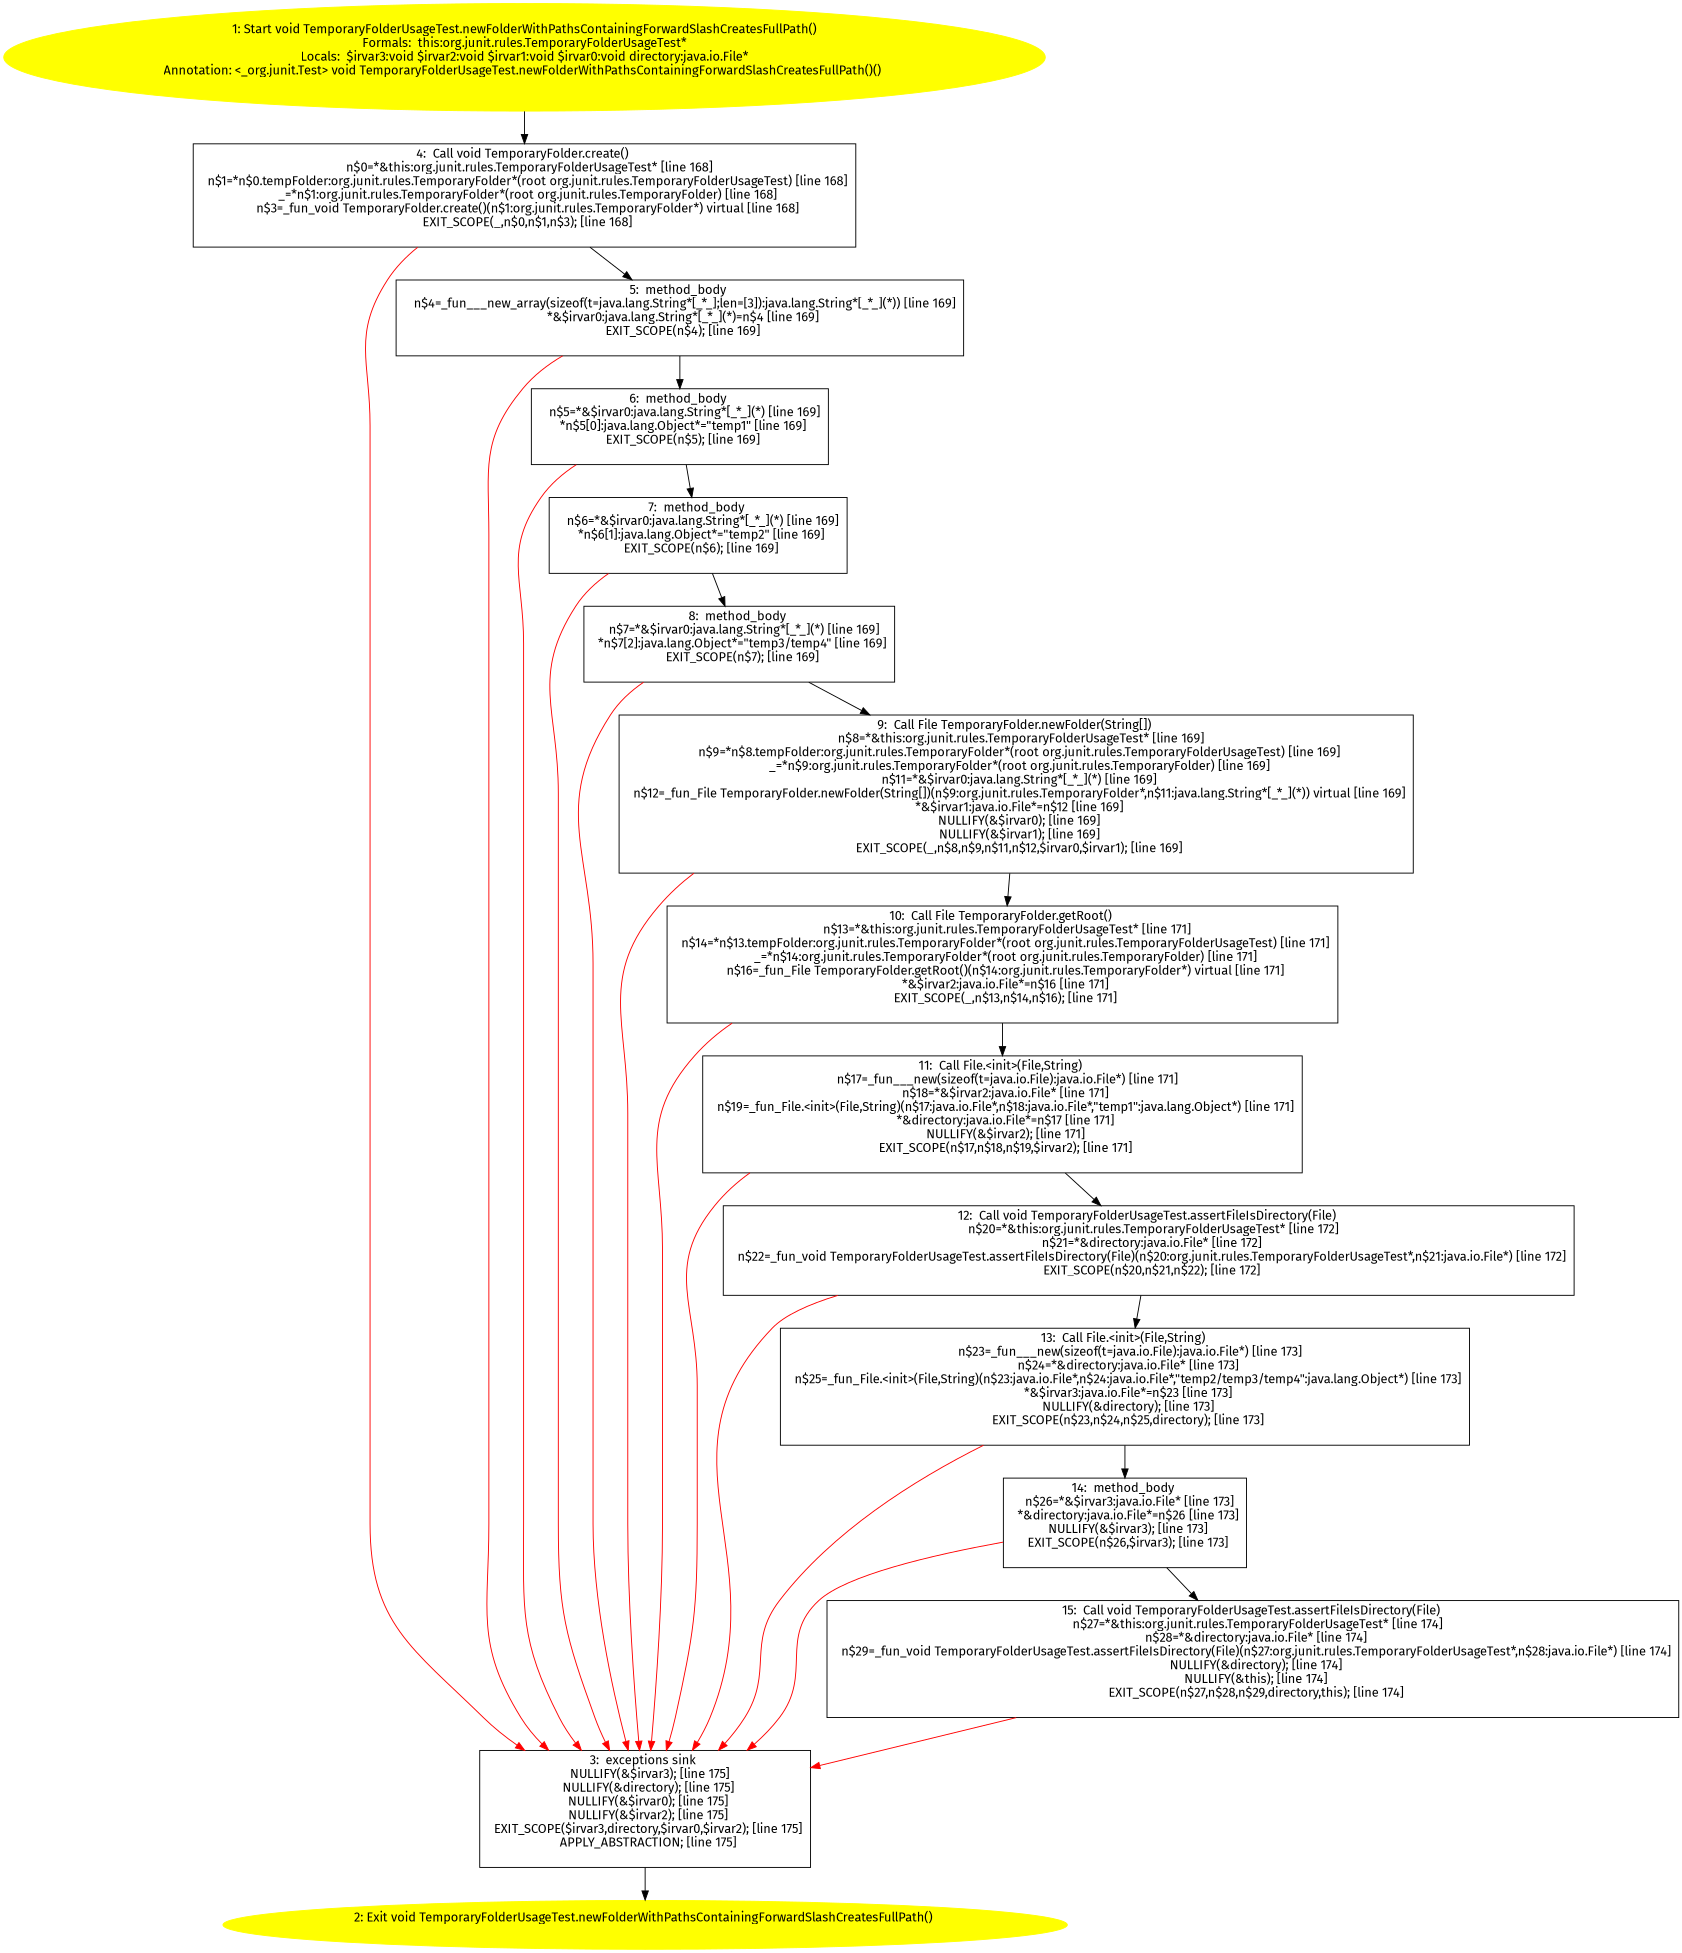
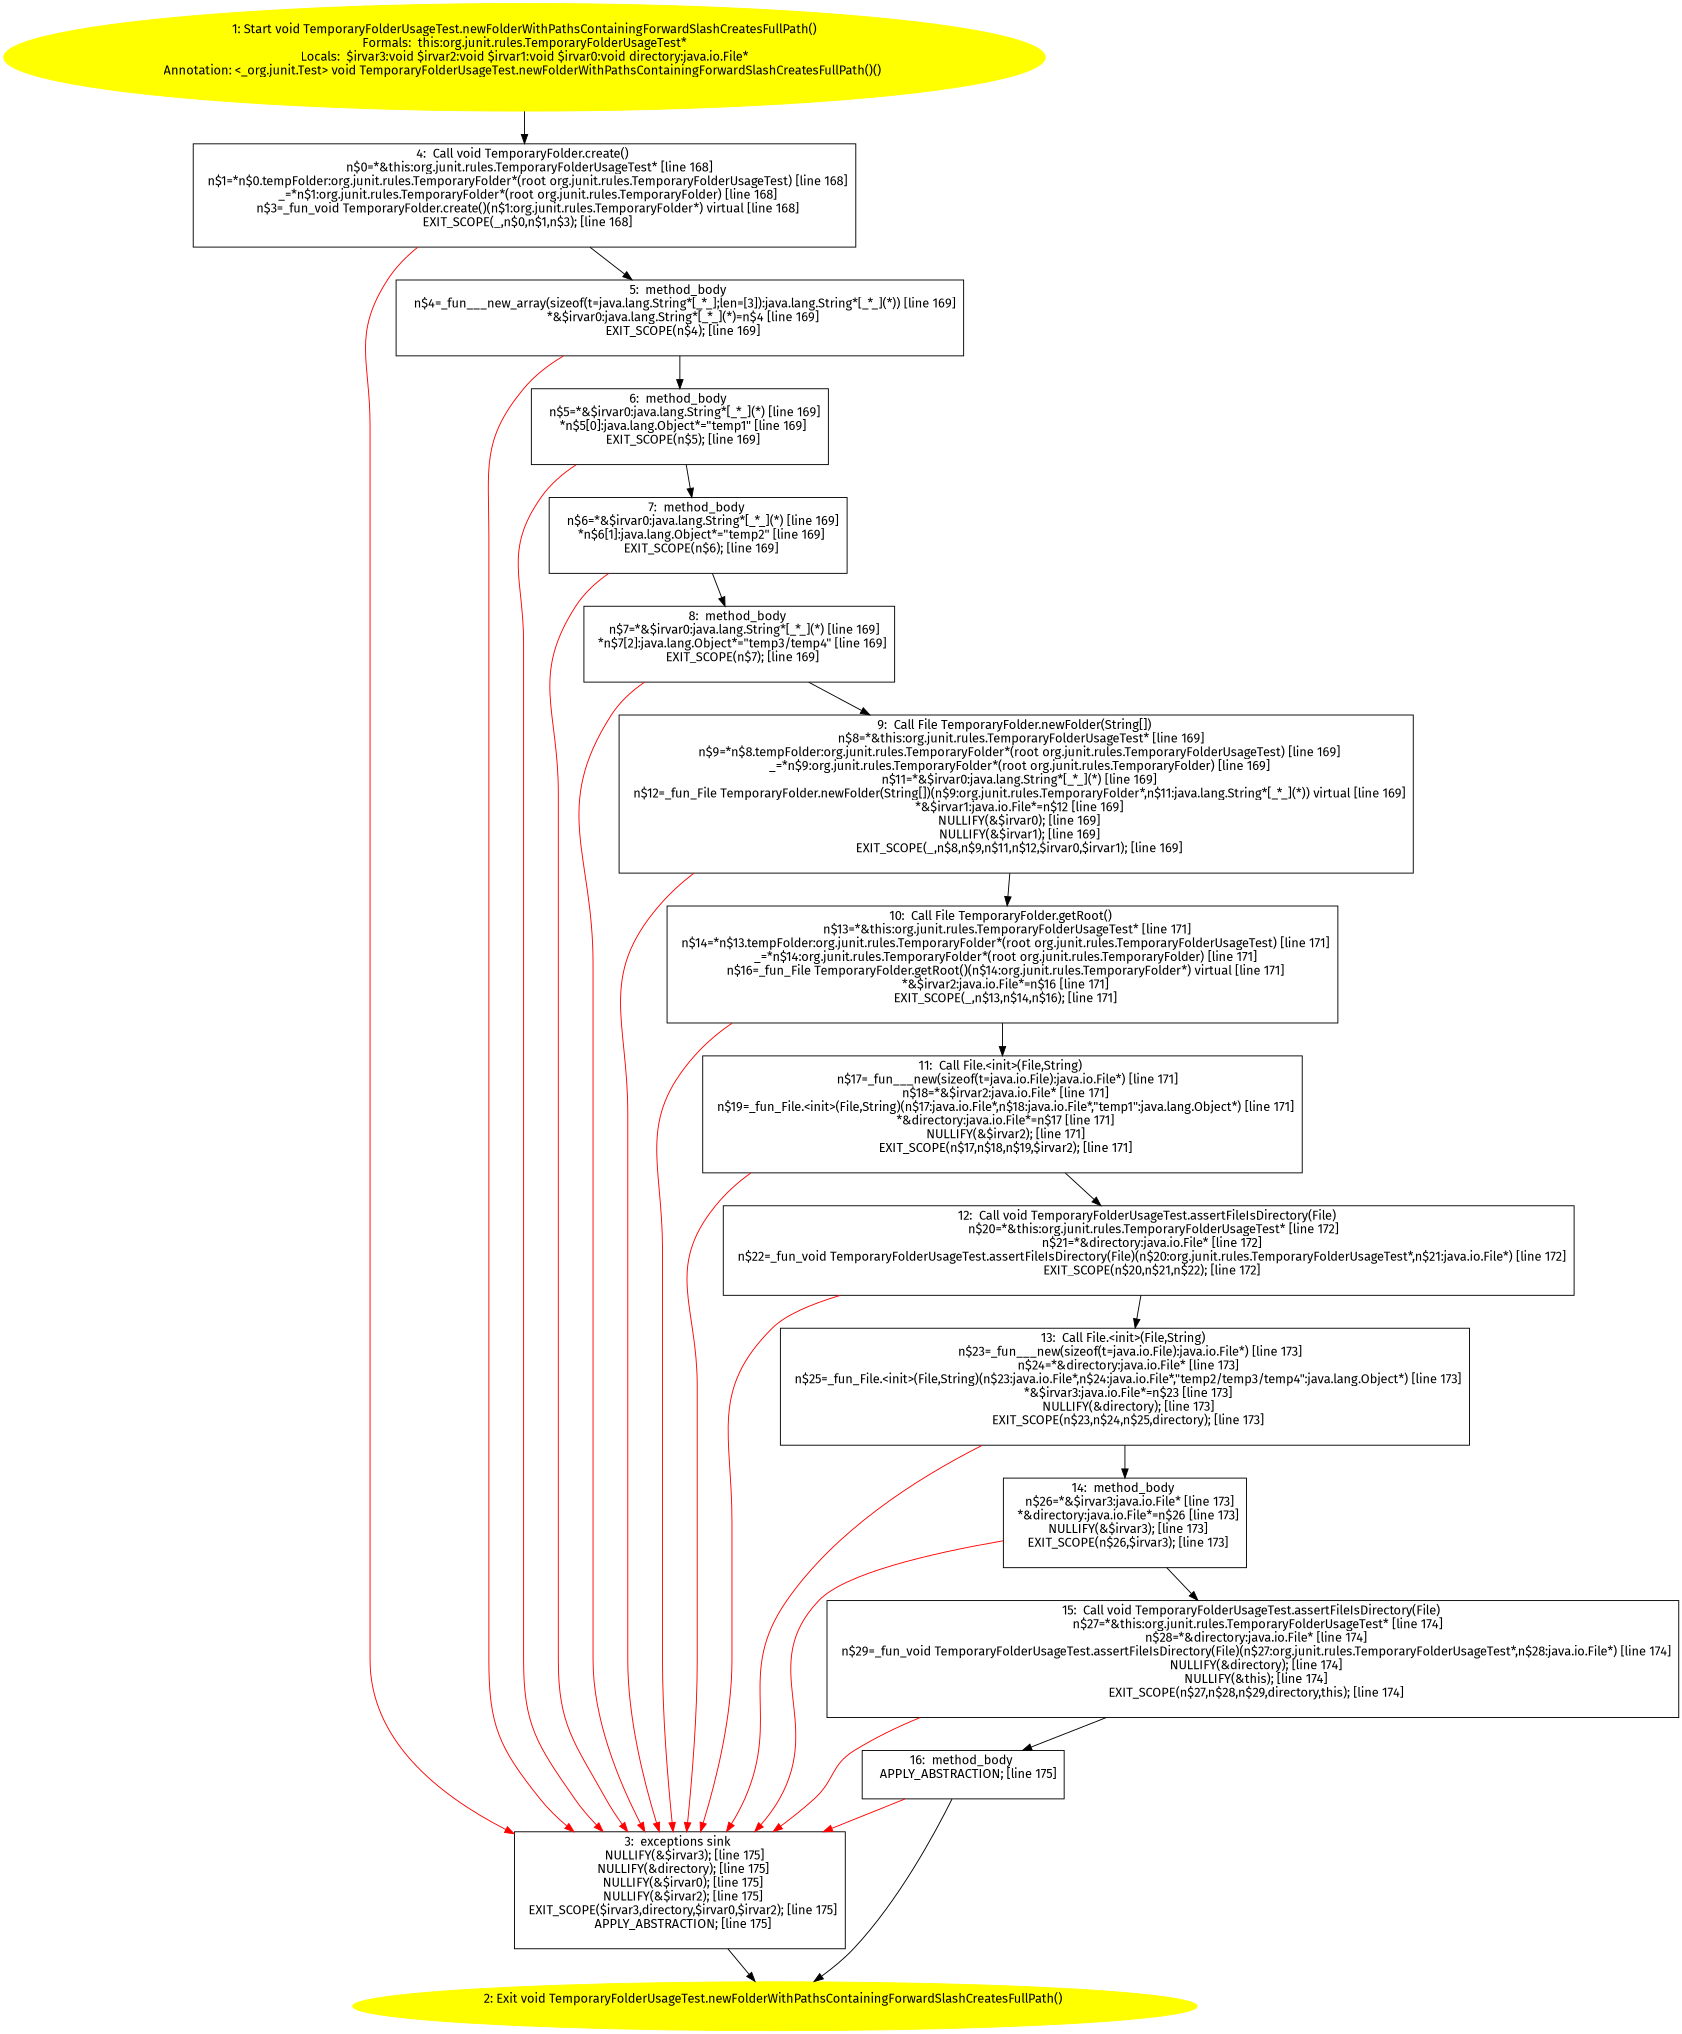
none -> (963, 1775)
